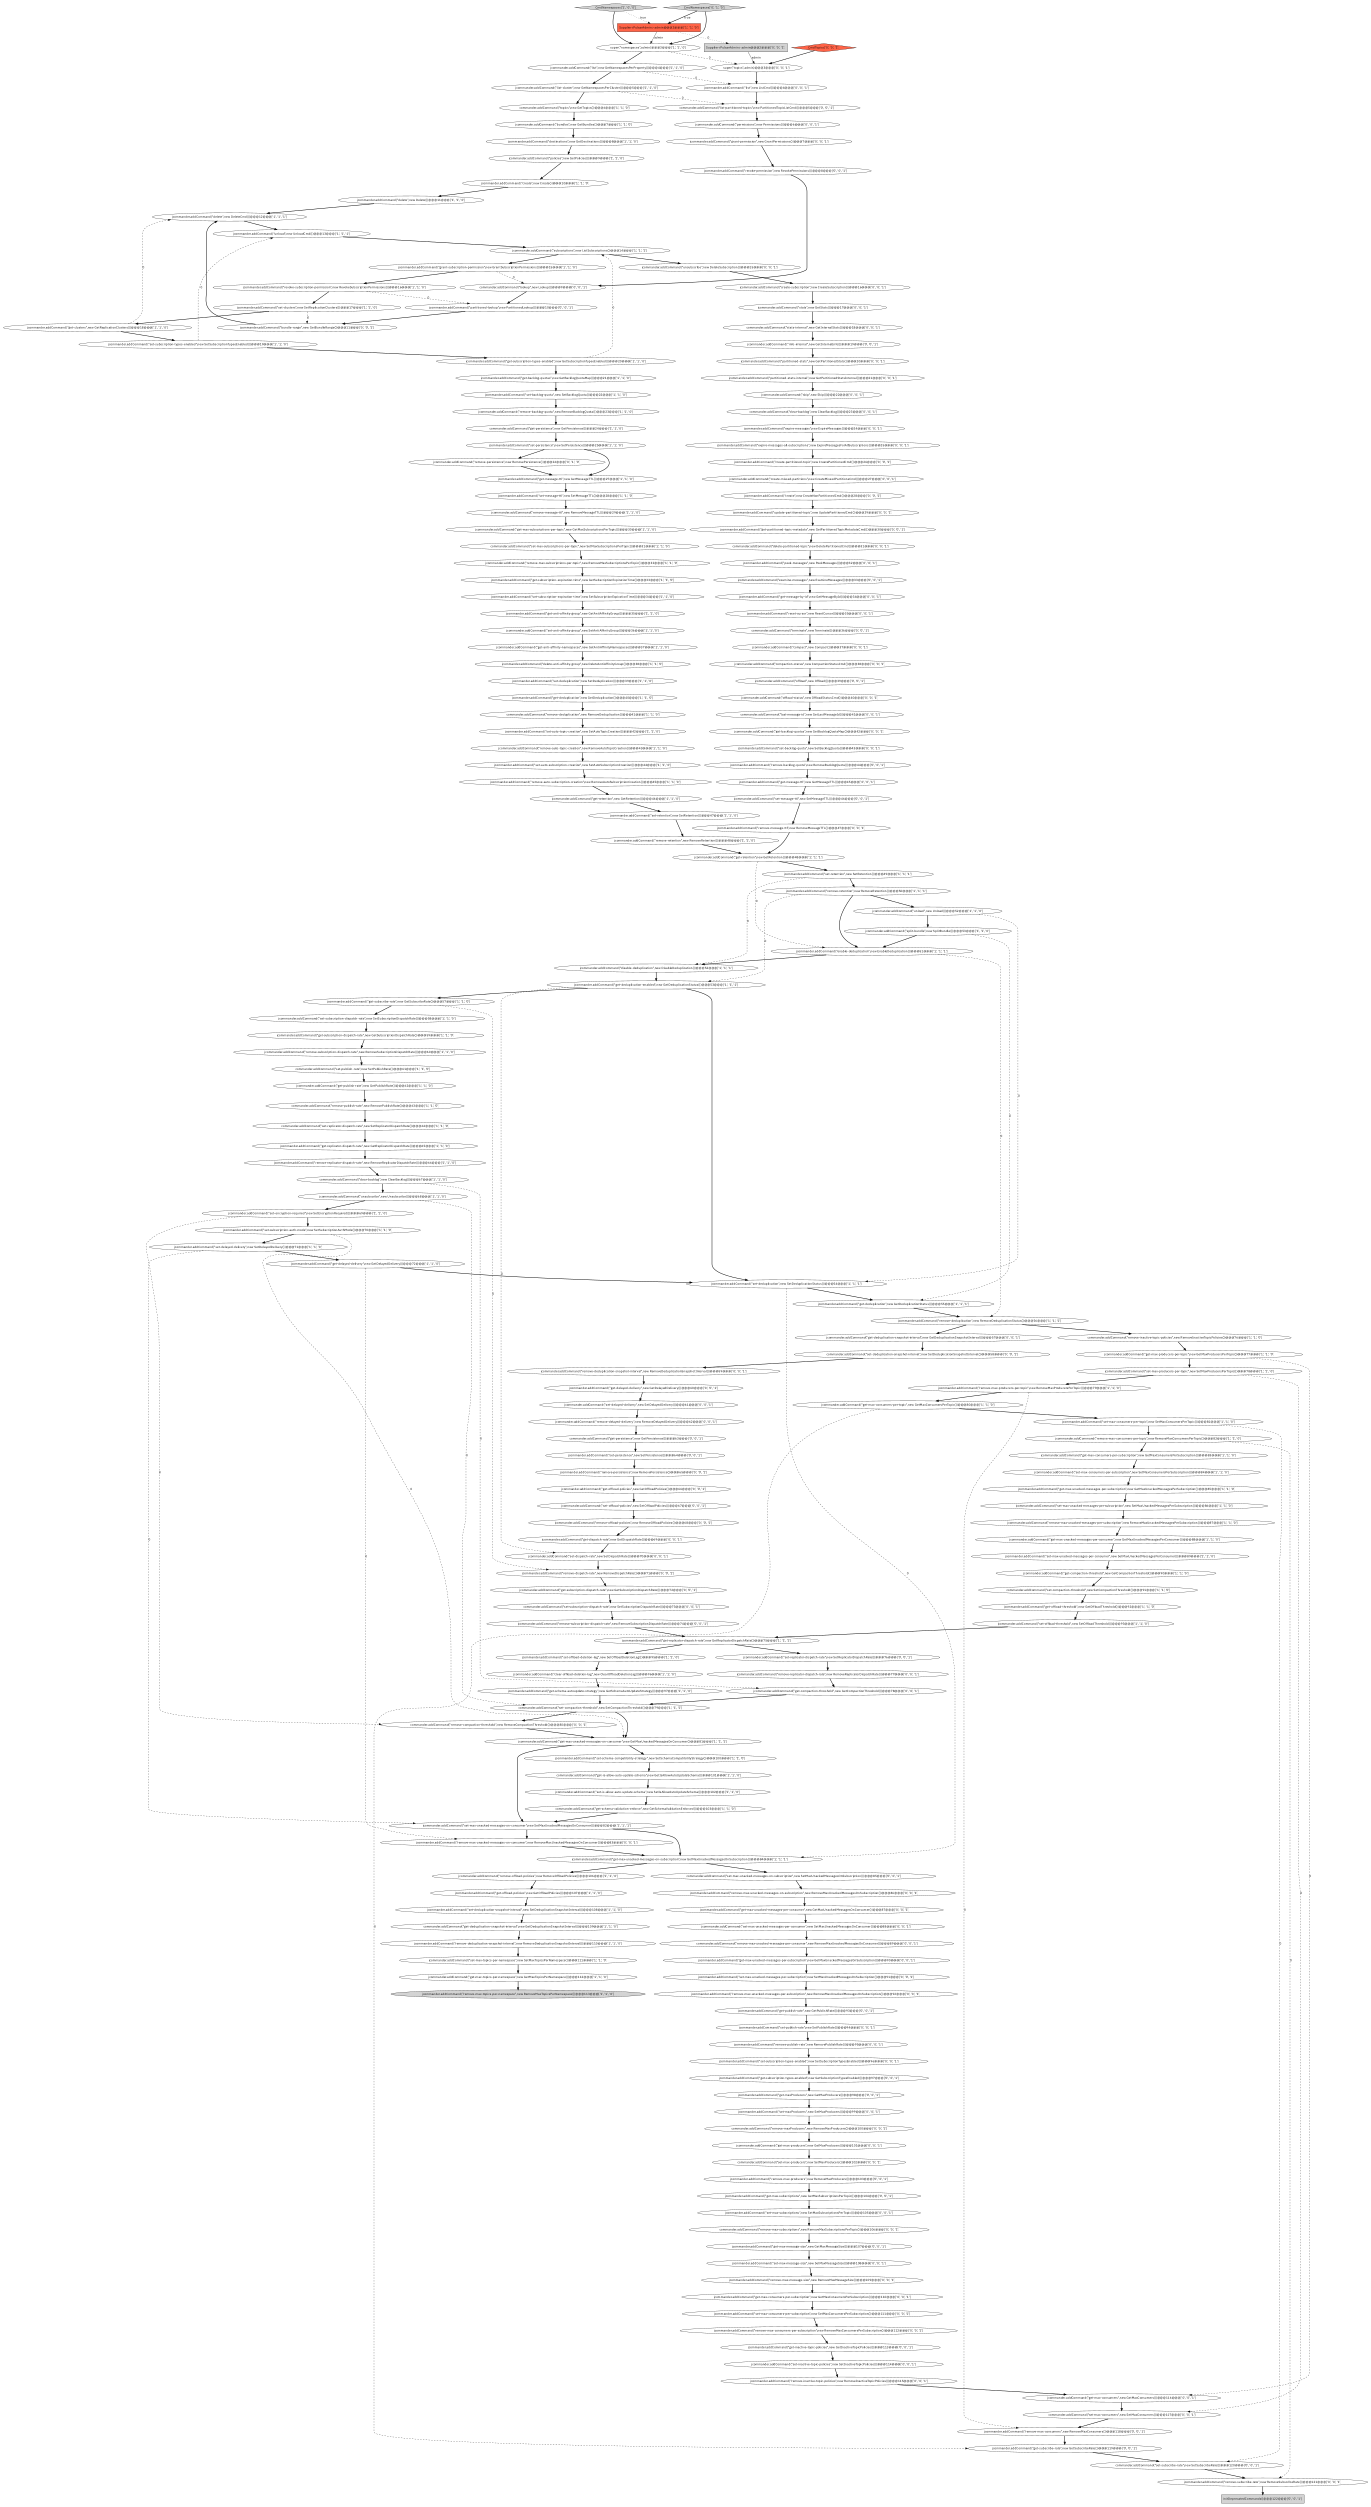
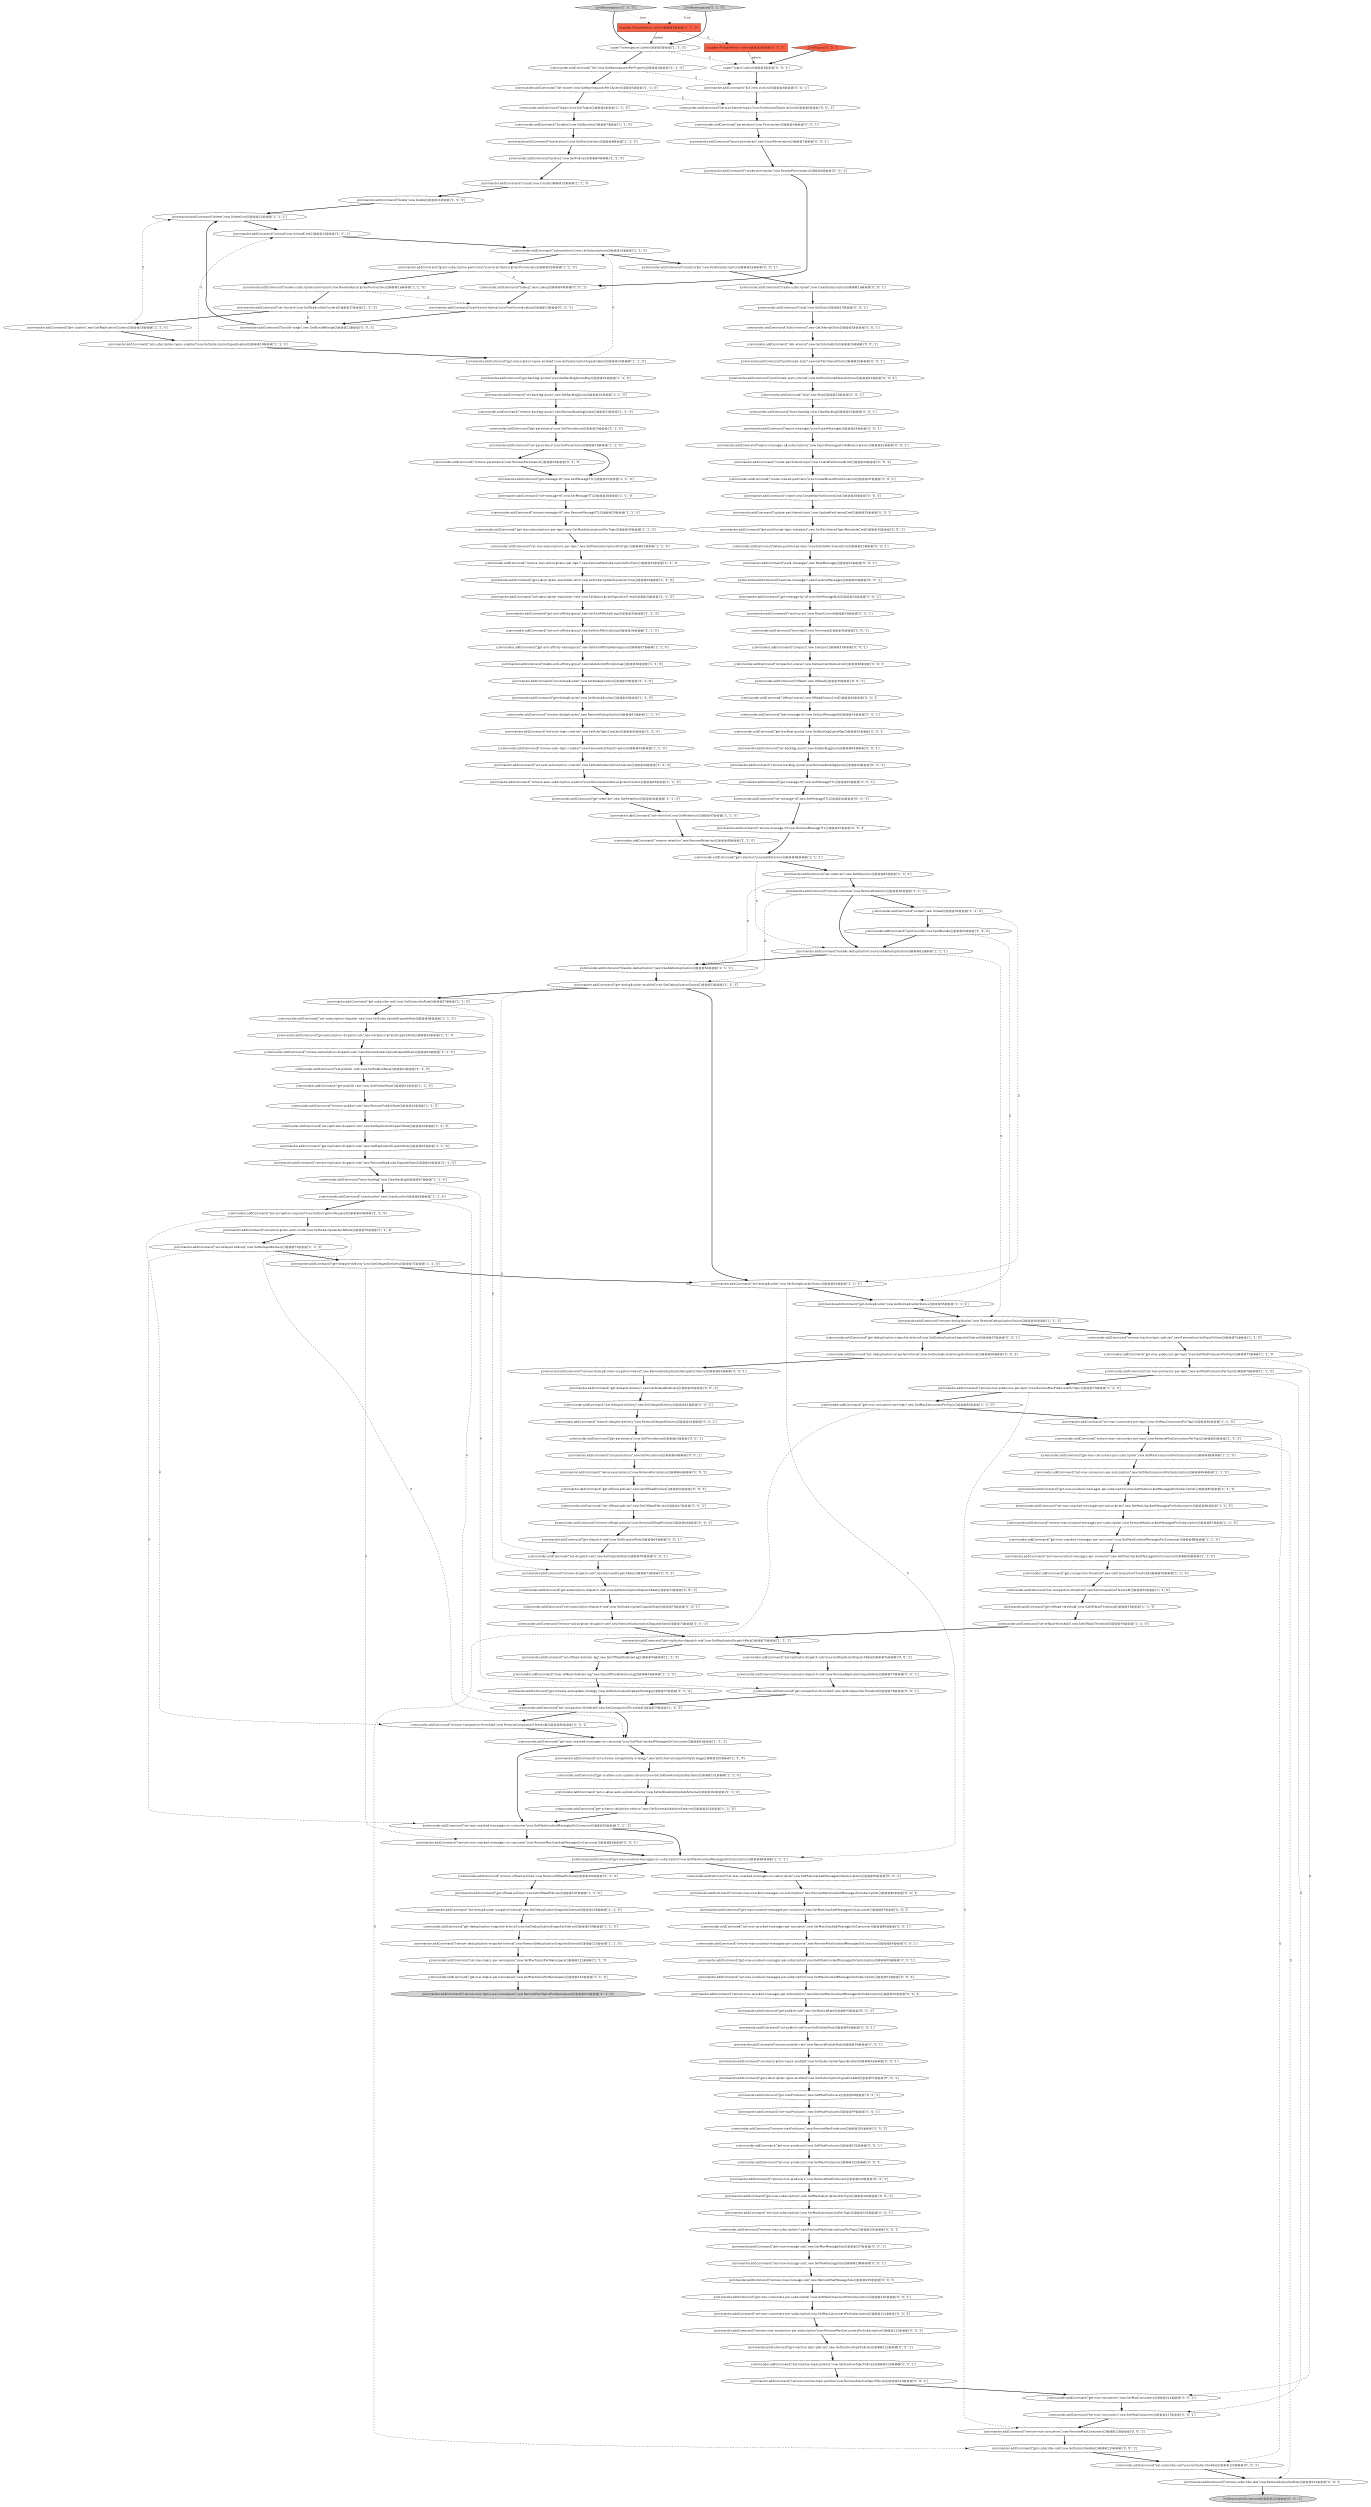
(684, 17) -> (684, 17)
(701, 37) -> (701, 37)
(746, 48) -> (746, 48)
(1263, 2499) -> (1263, 2499)
